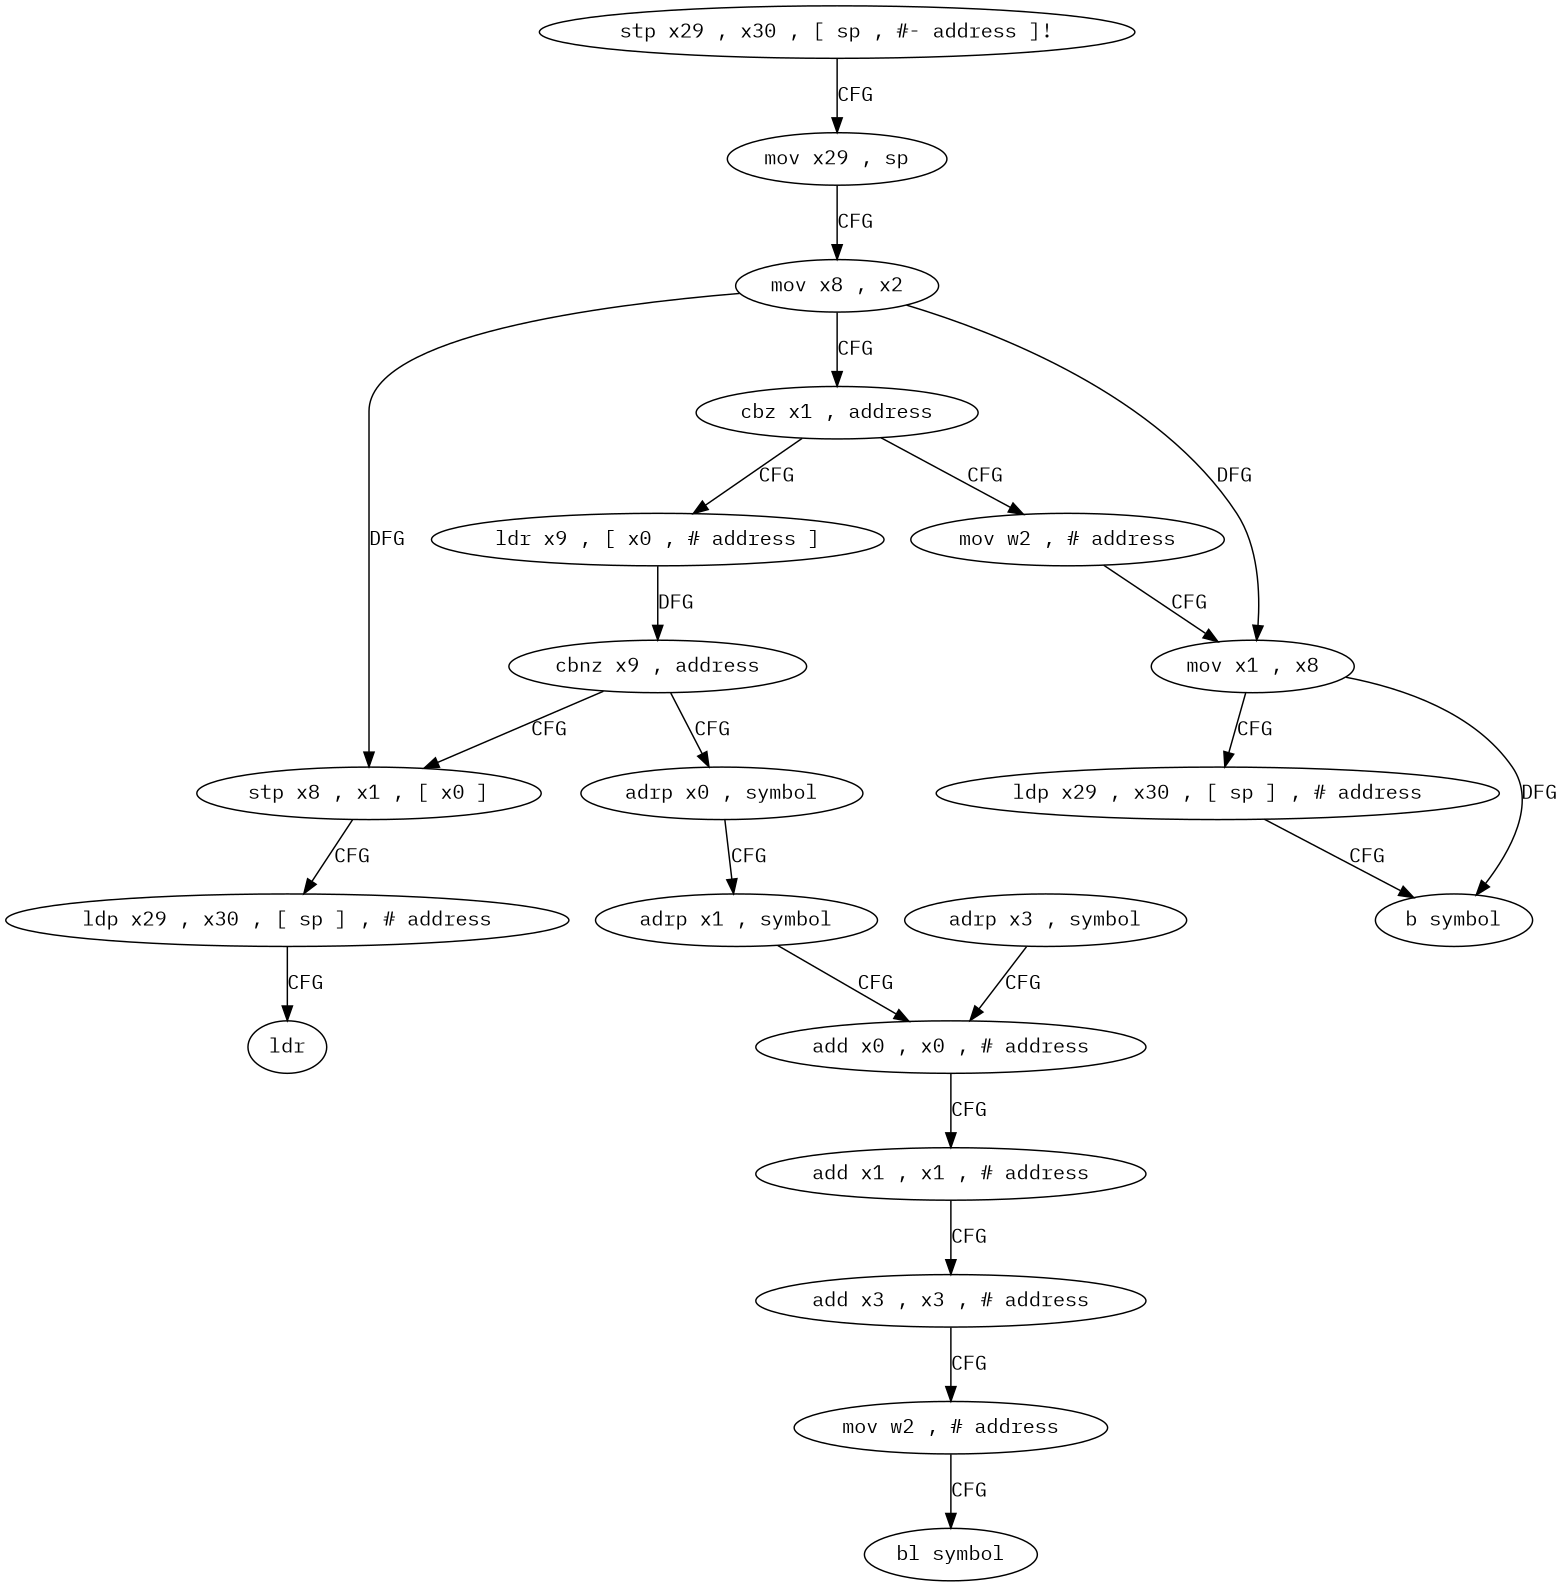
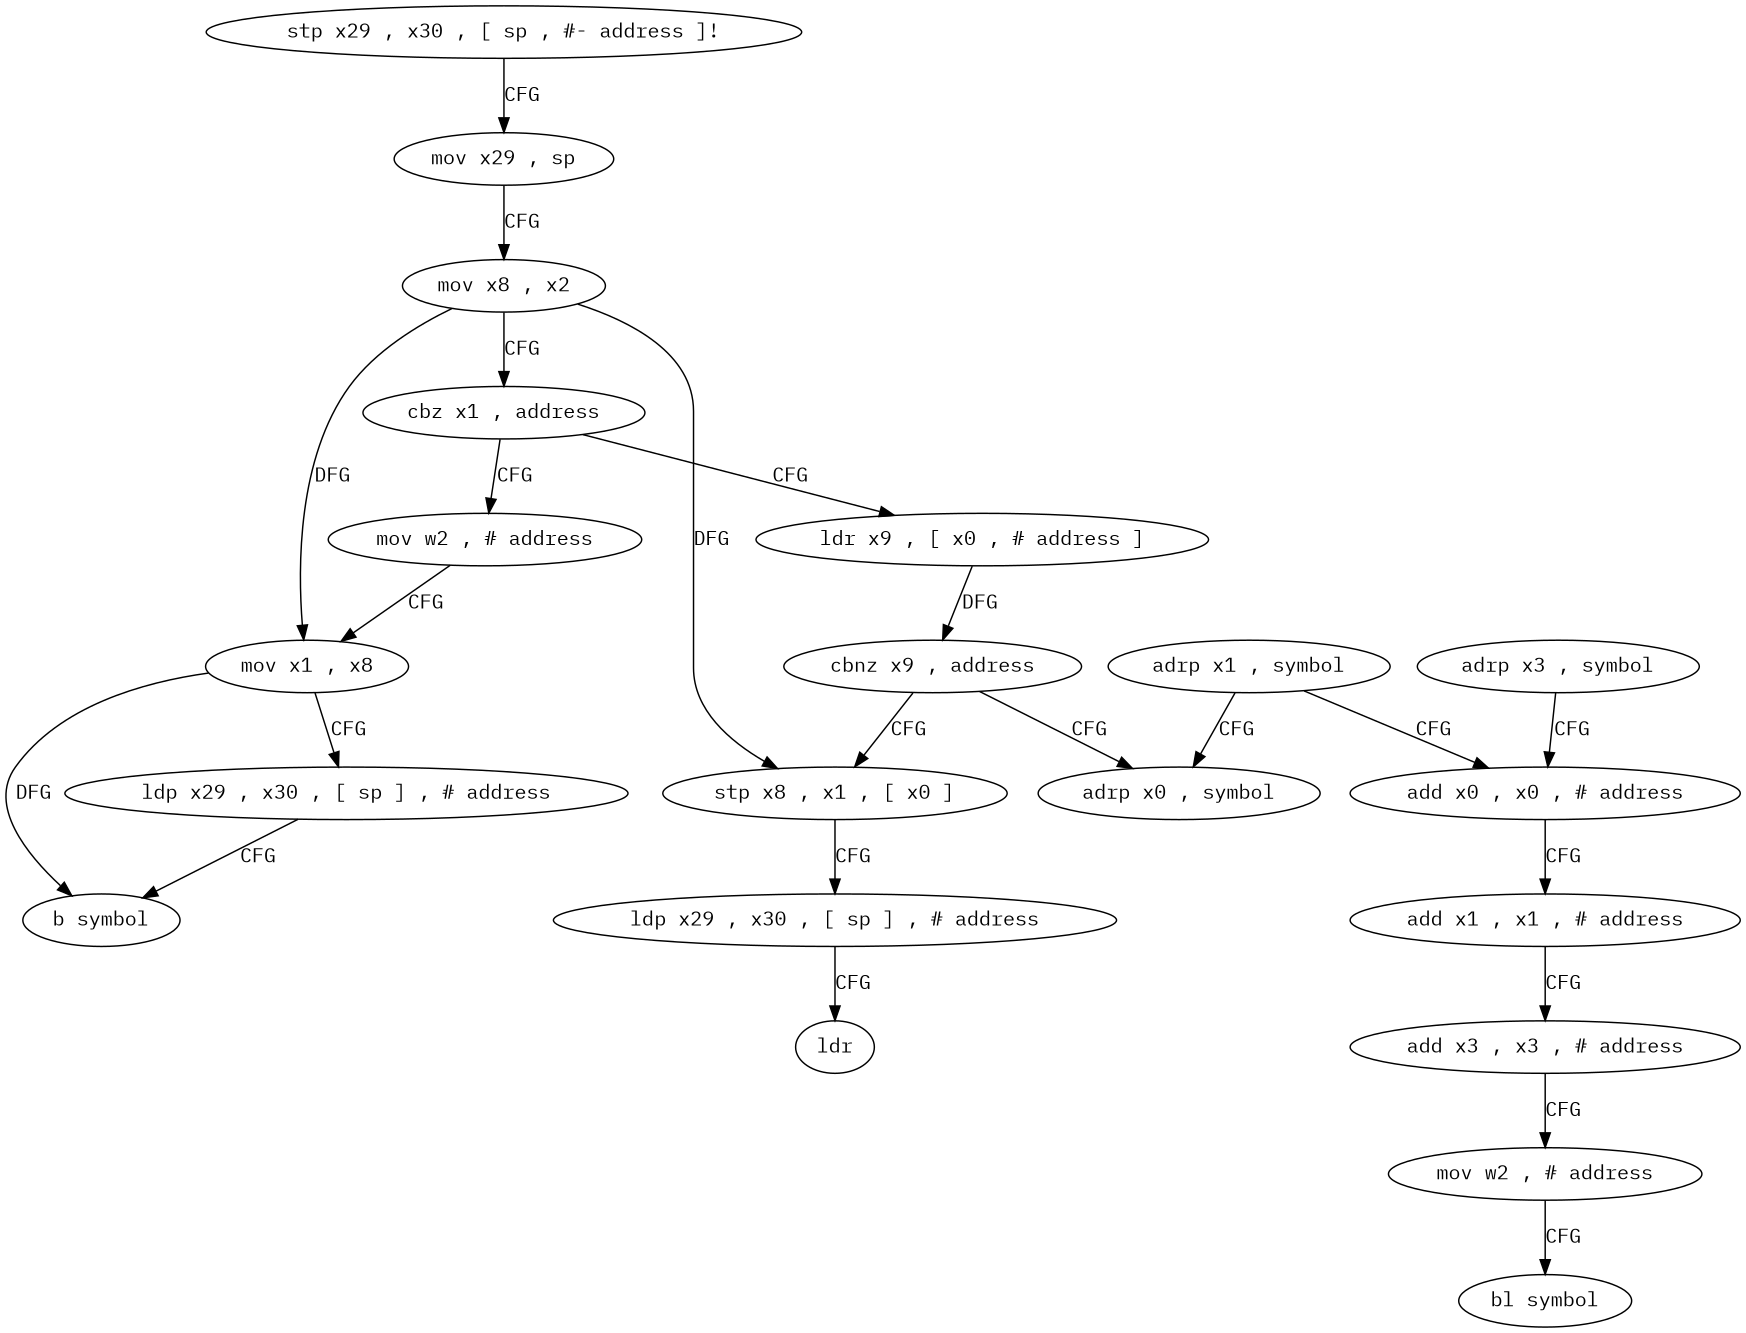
(728, 849) -> (1218, 723)
